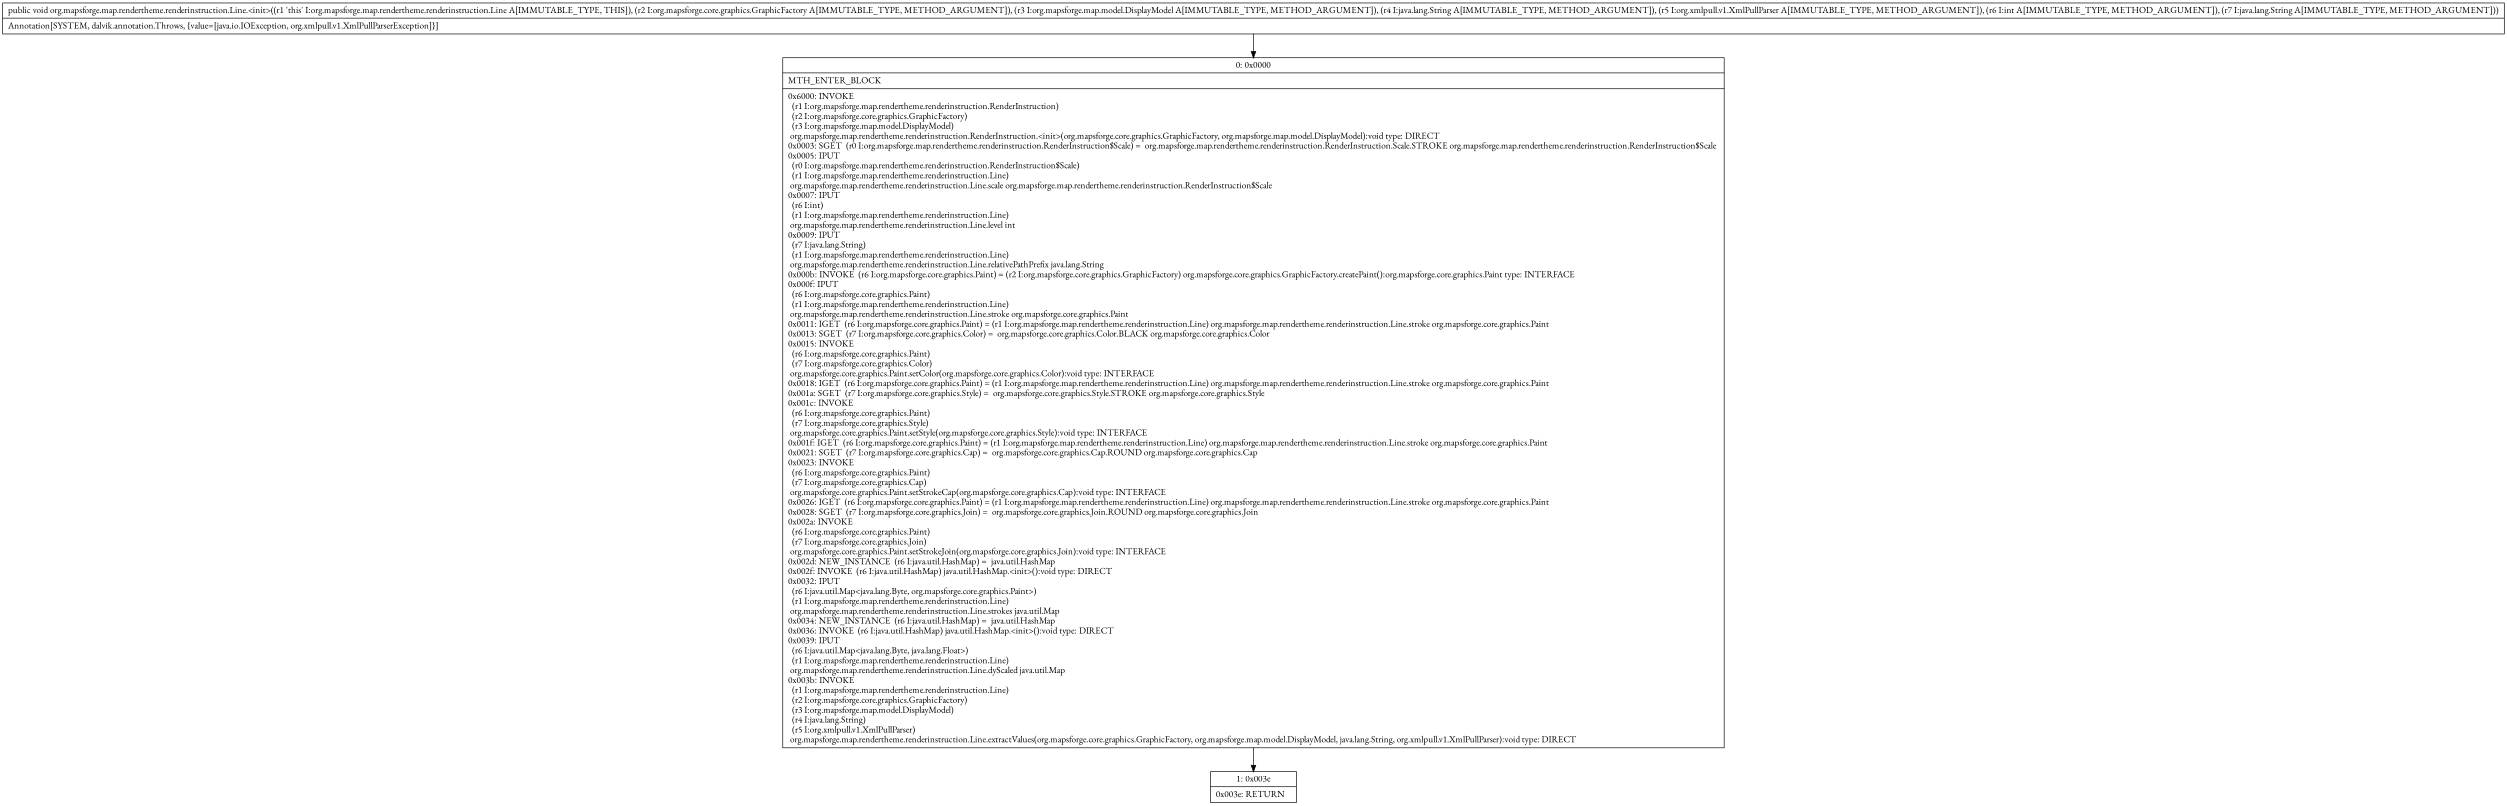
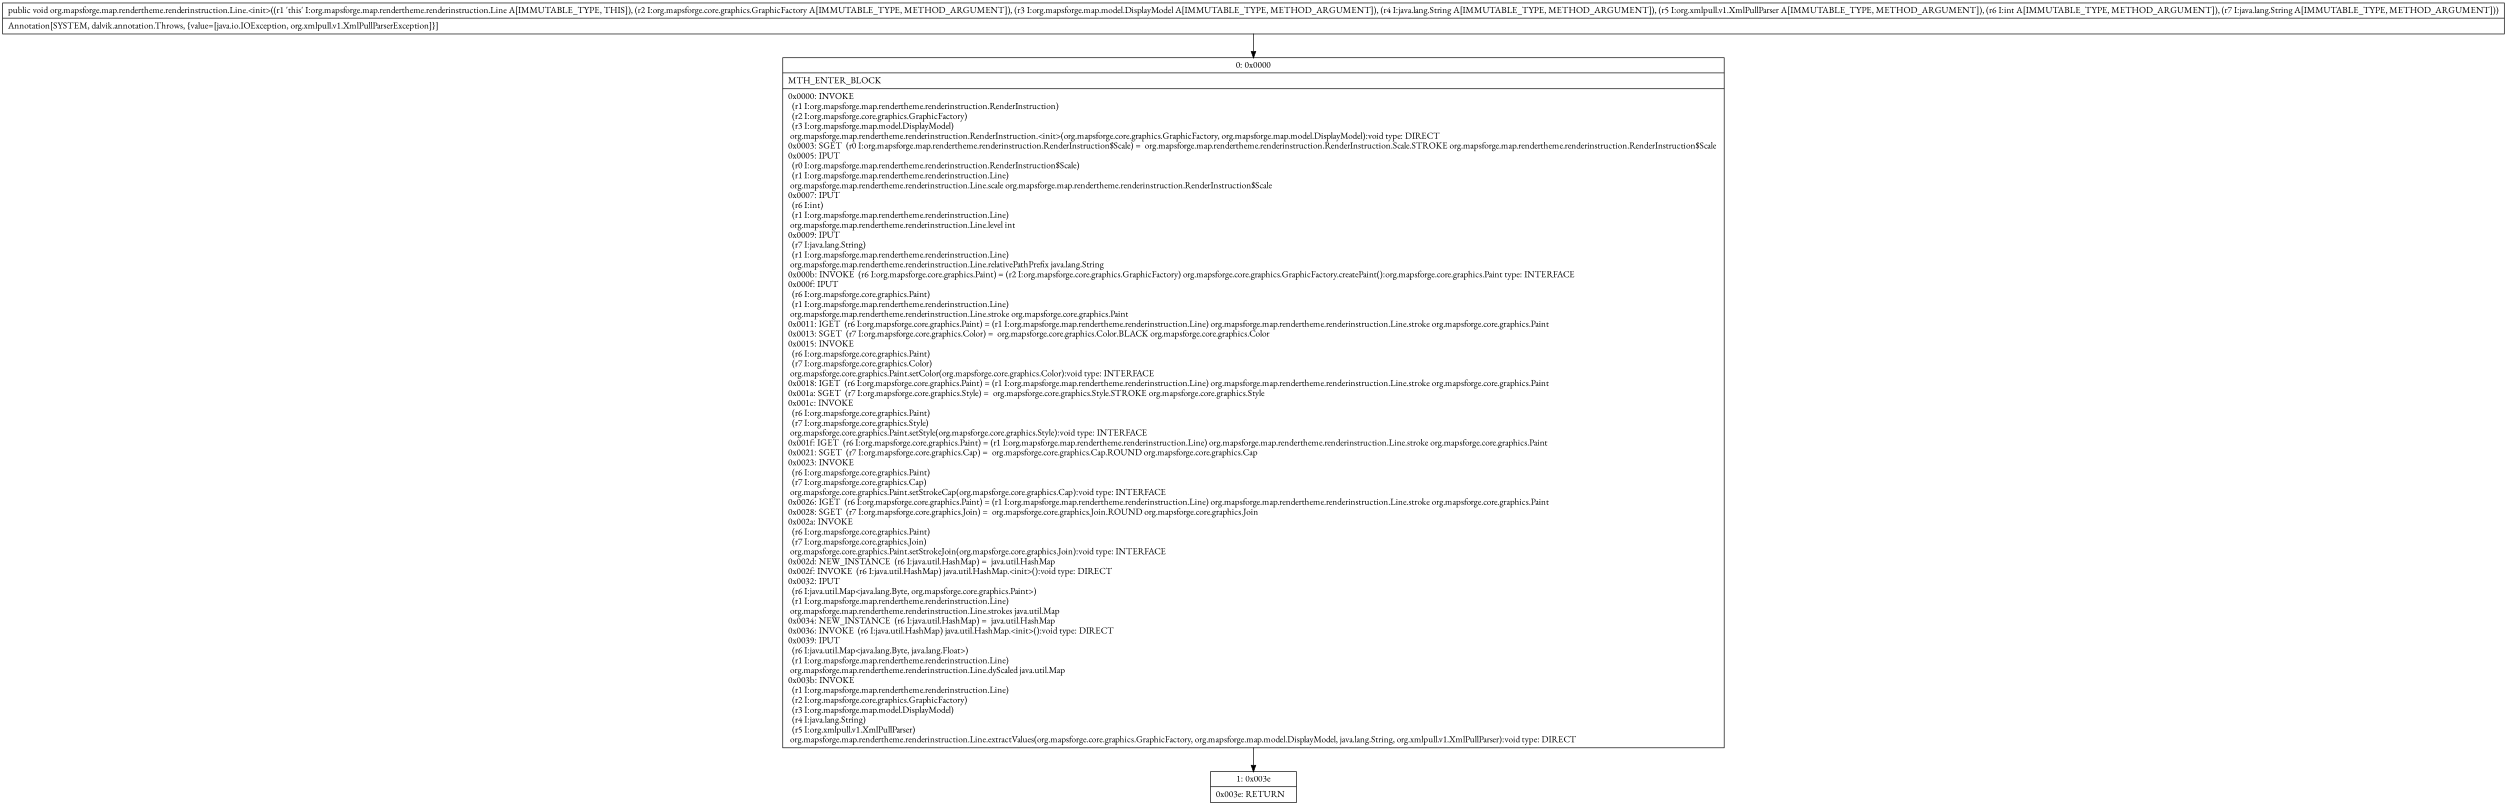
(823, 96) -> (823, 96)
